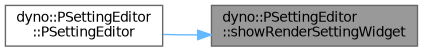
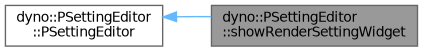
(180, 35) -> (194, 17)
